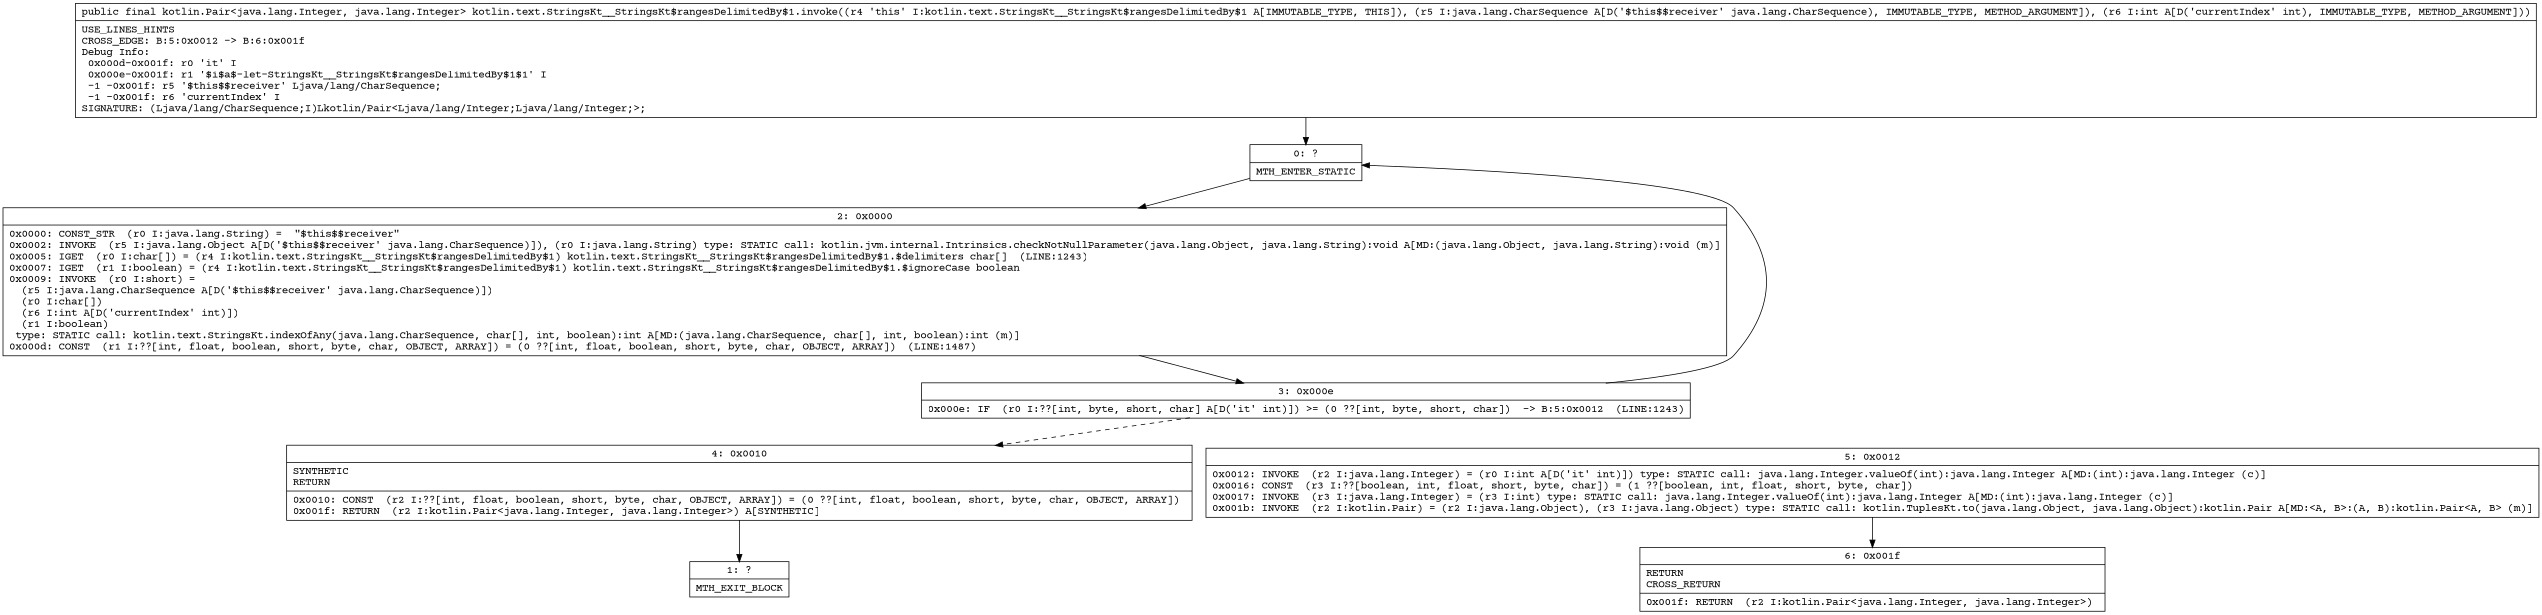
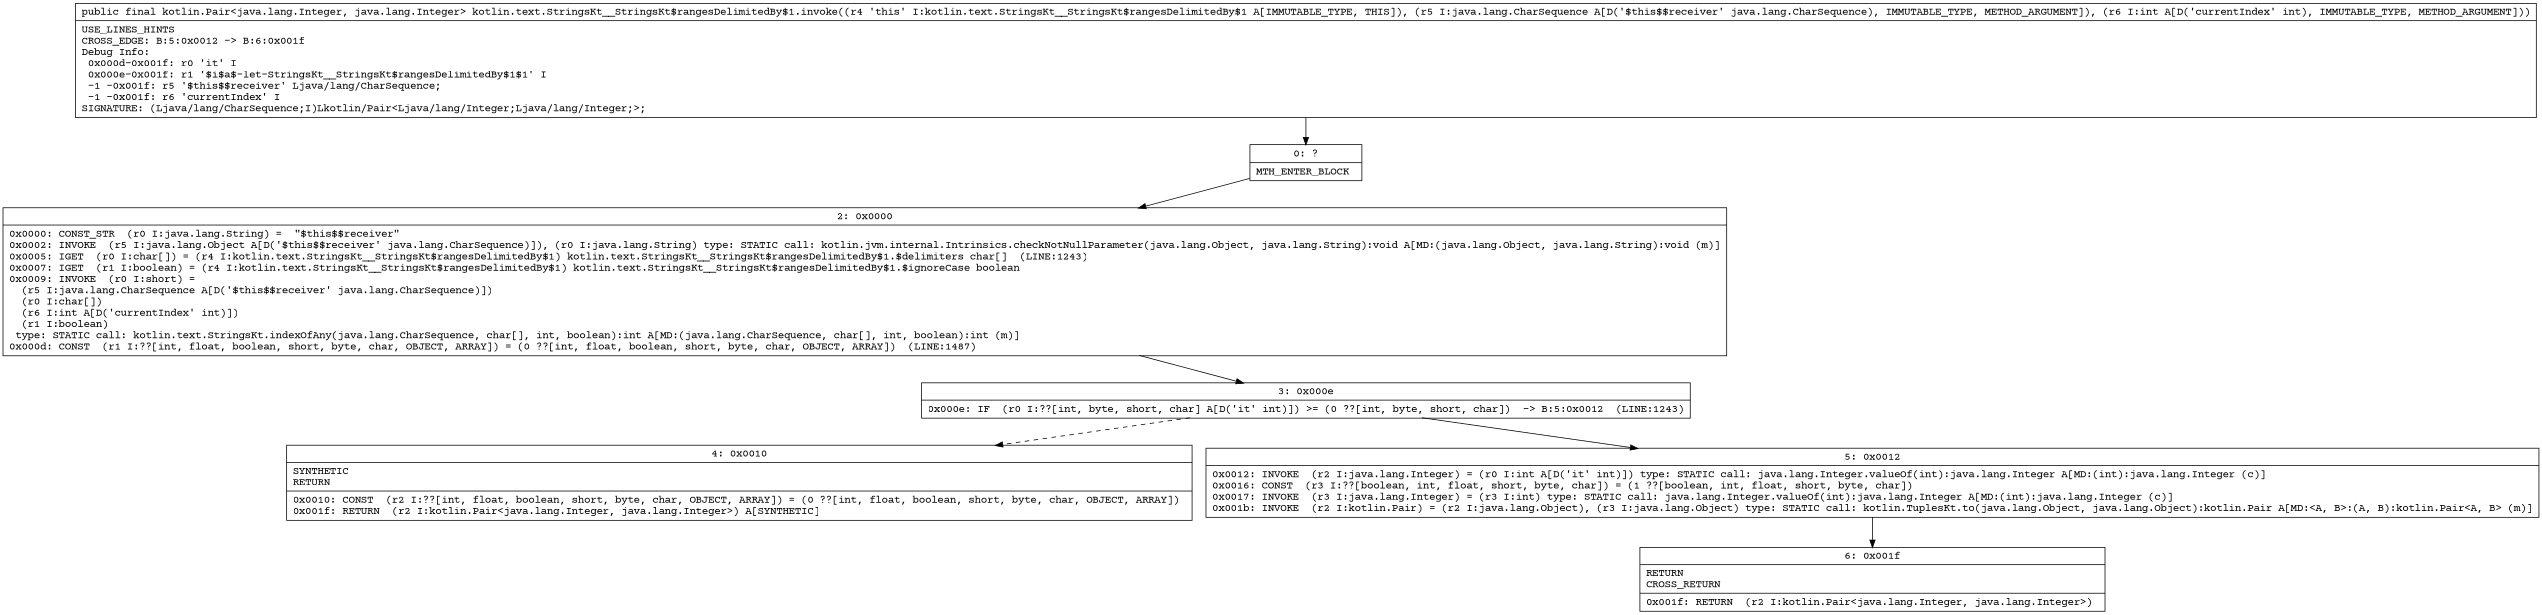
(1306, 171) -> (1303, 171)
(1701, 195) -> (1526, 433)
(739, 579) -> none
